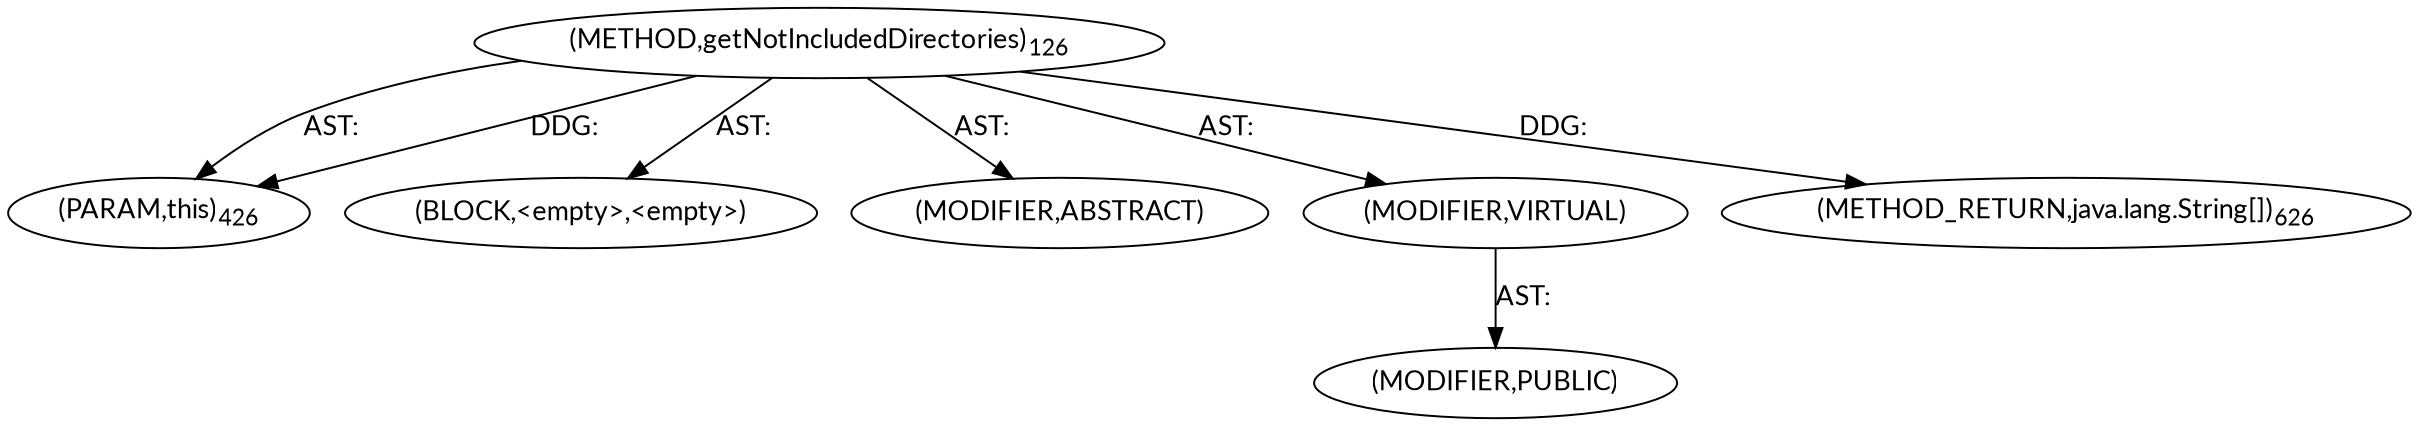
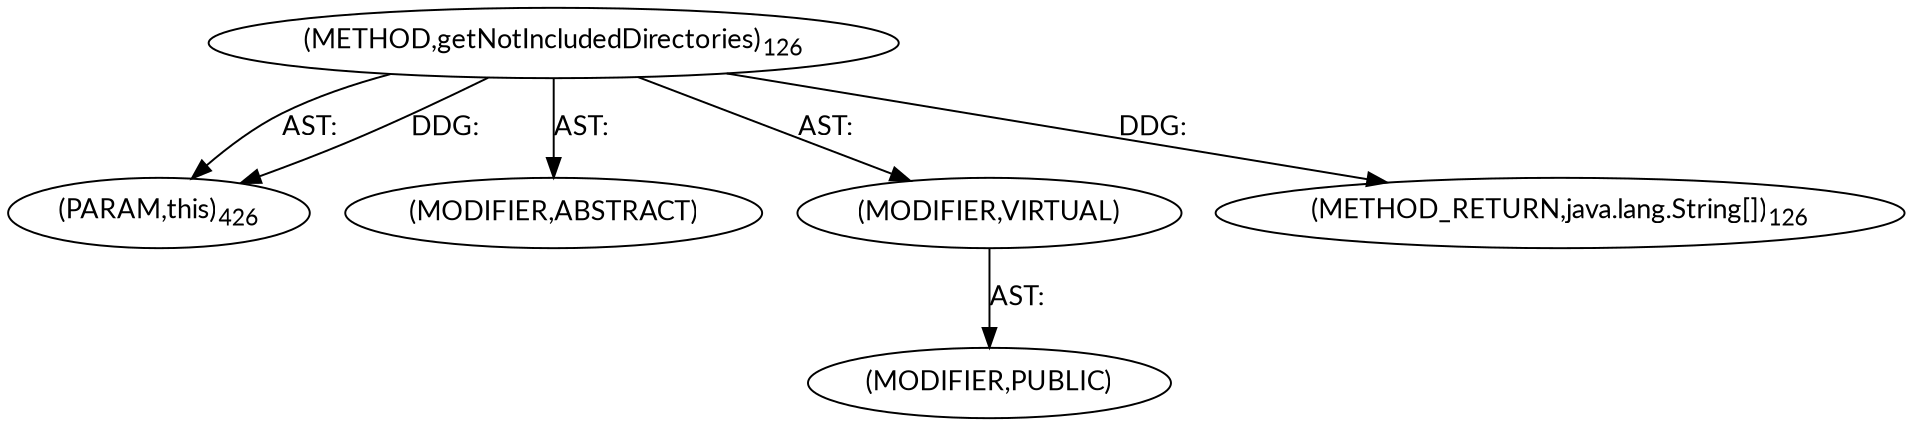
(2295, 210) -> (1789, 210)
(581, 213) -> none
